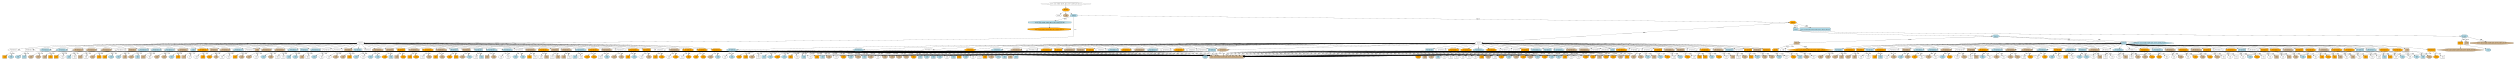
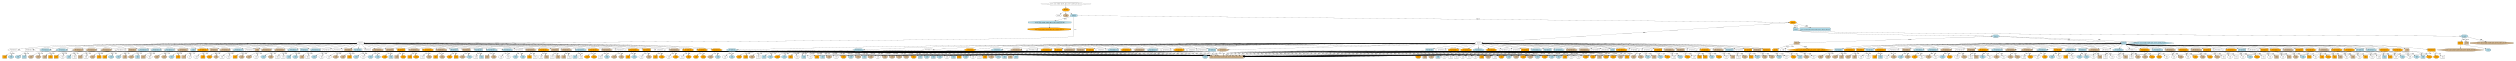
(2429, 57) -> (2429, 57)
